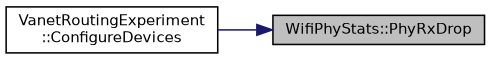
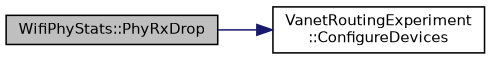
(237, 30) -> (237, 30)
